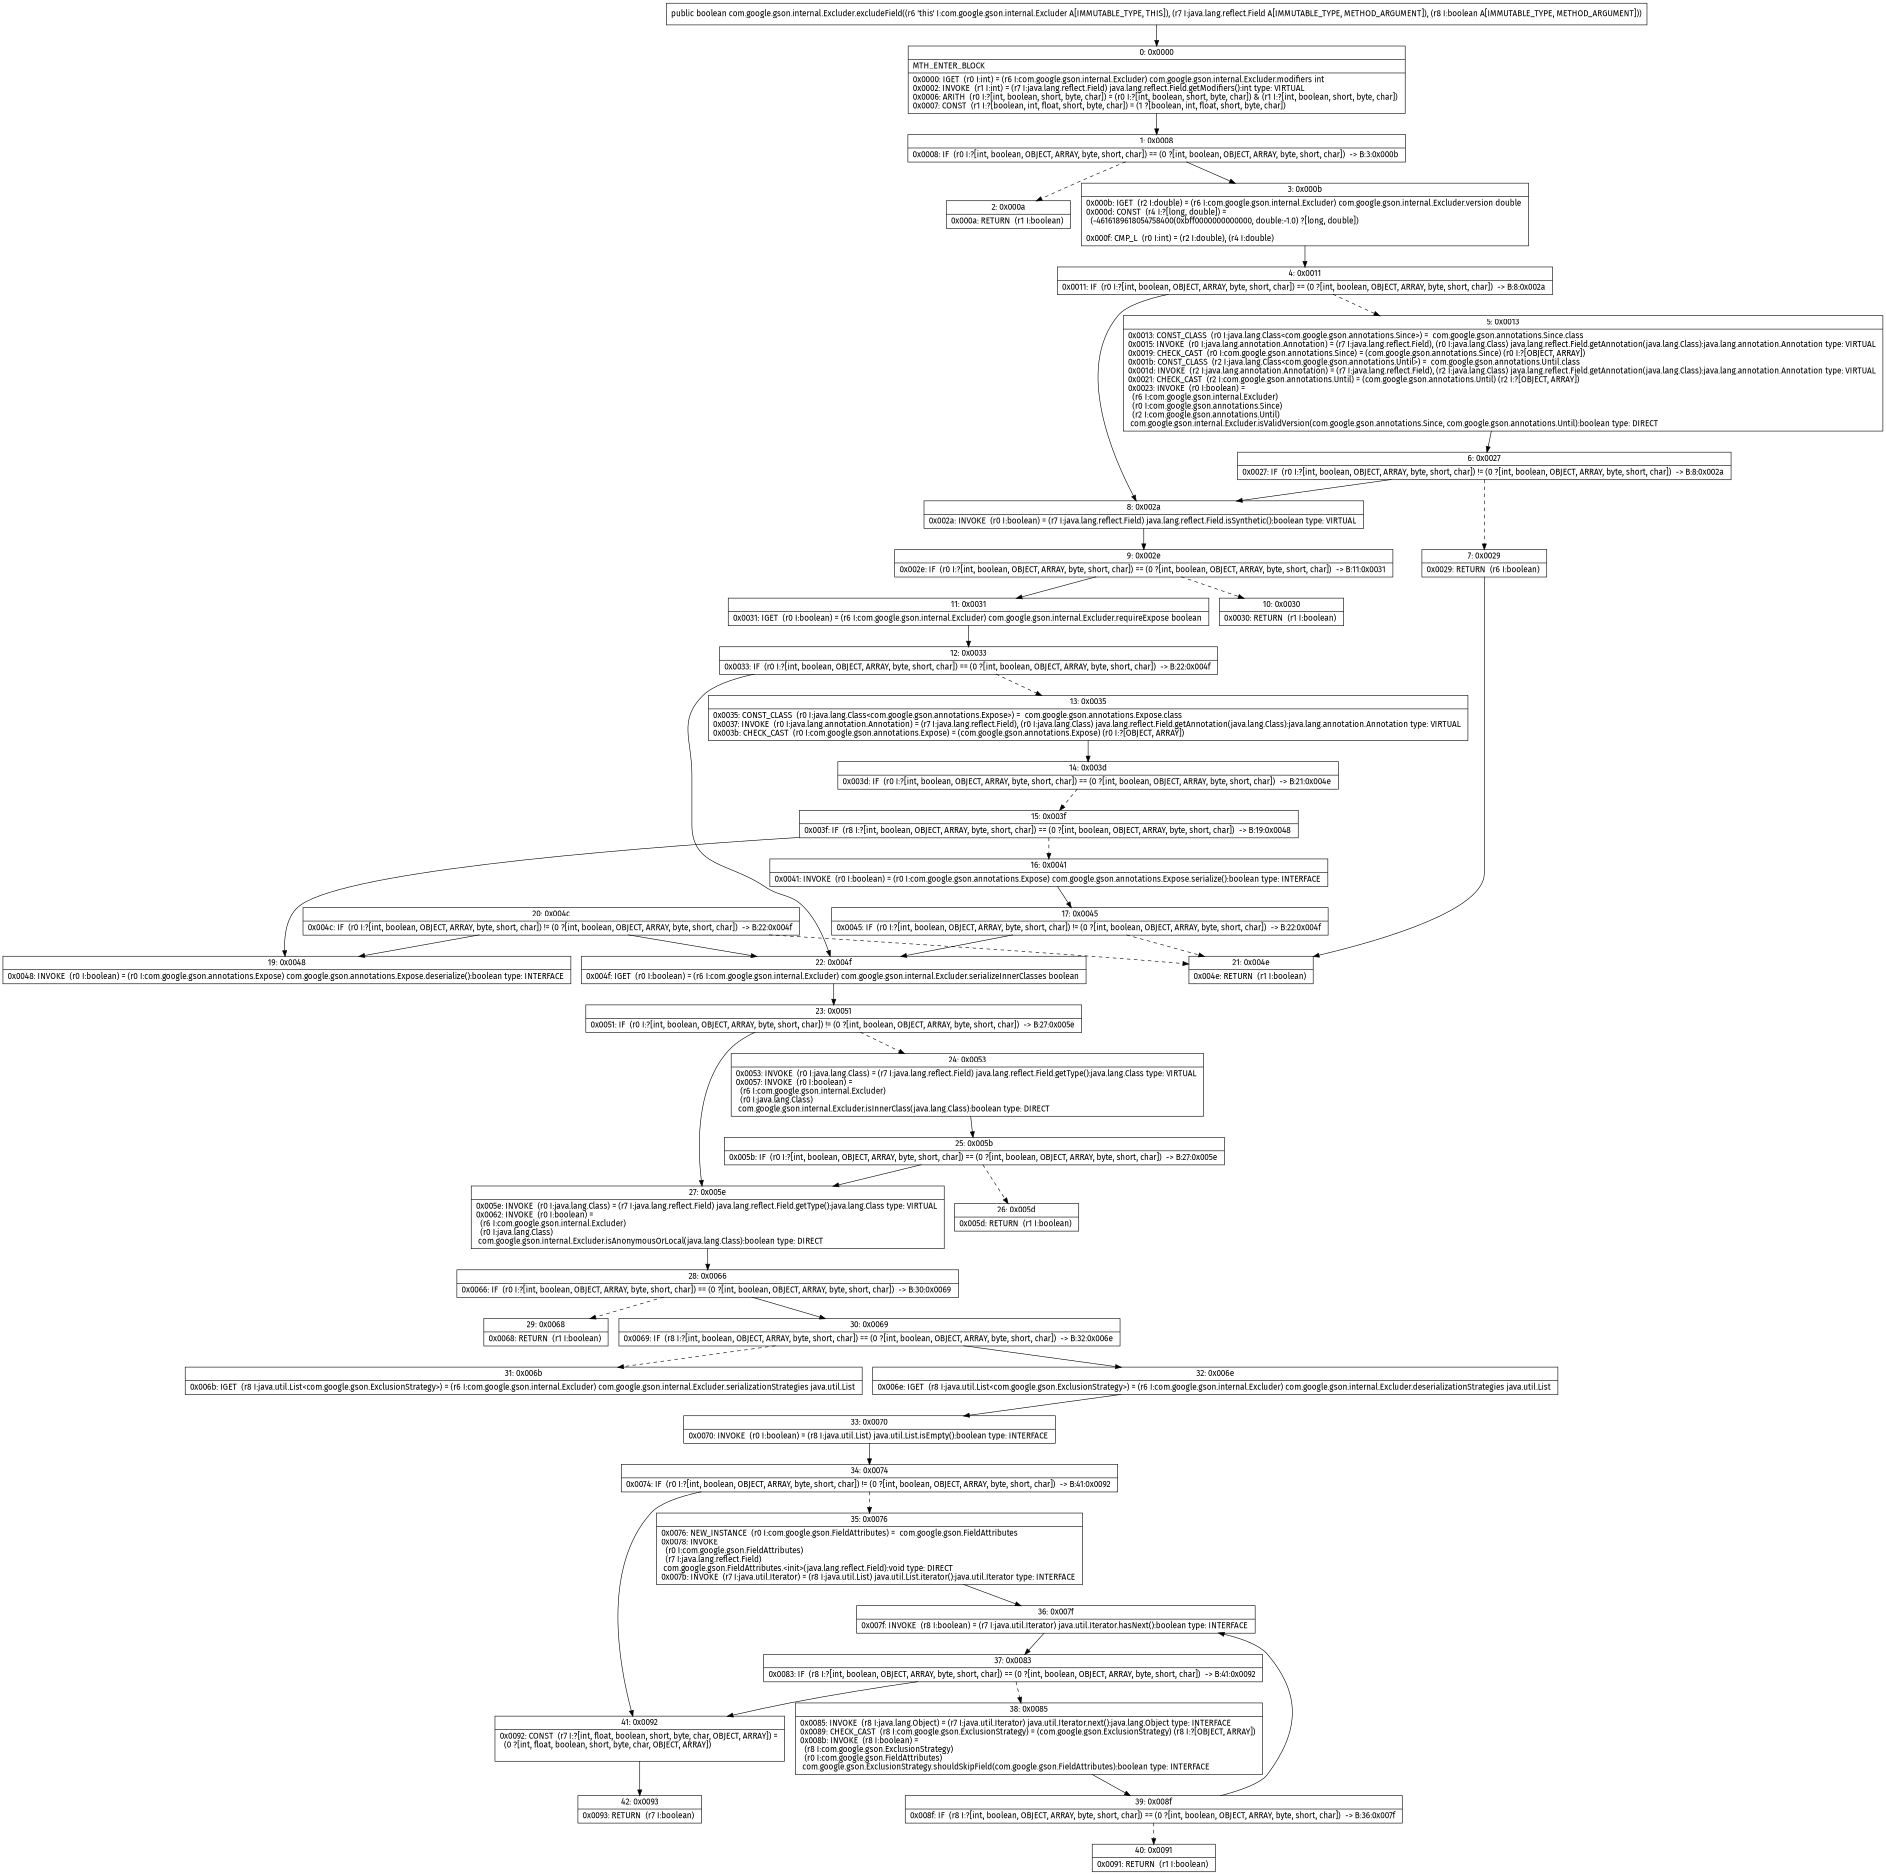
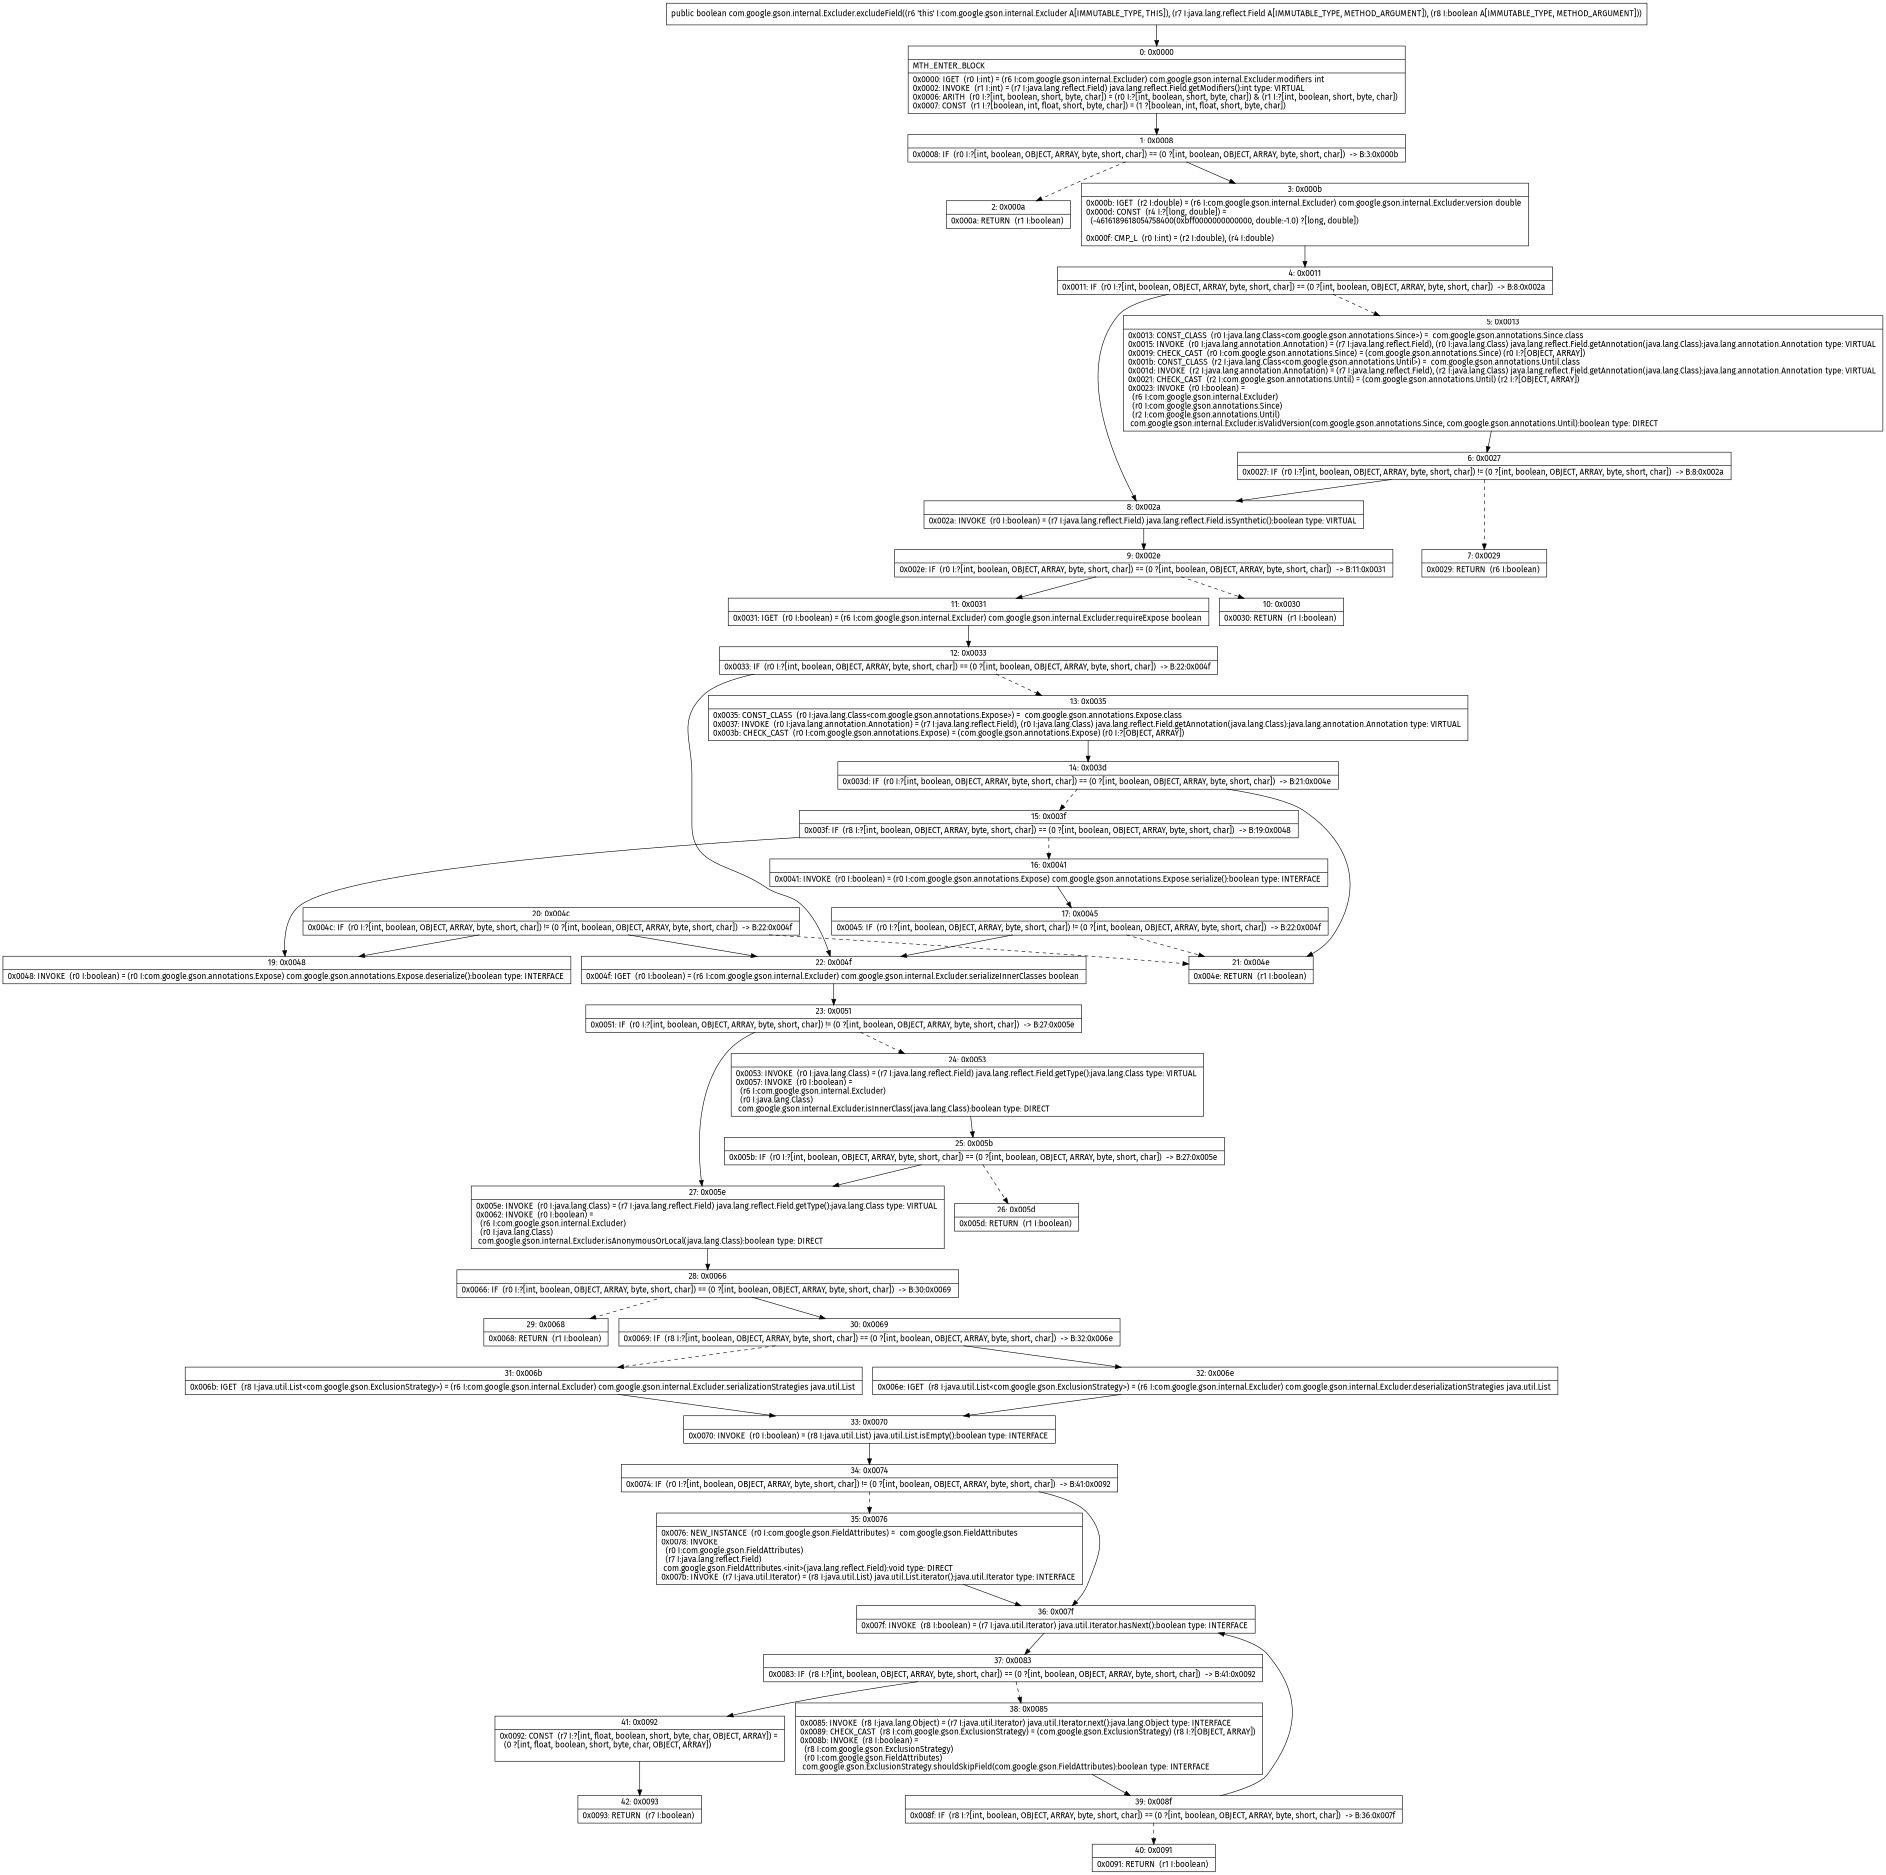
(1484, 821) -> (1336, 843)
none -> (694, 1405)
(621, 1581) -> (1098, 1532)
